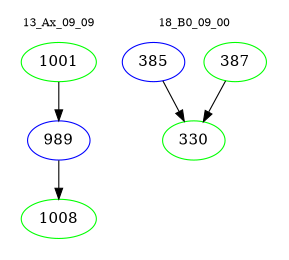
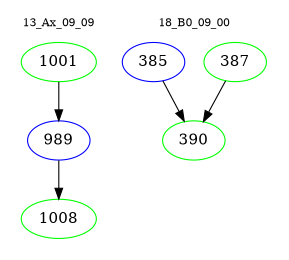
(194, 140) -> (194, 140)
